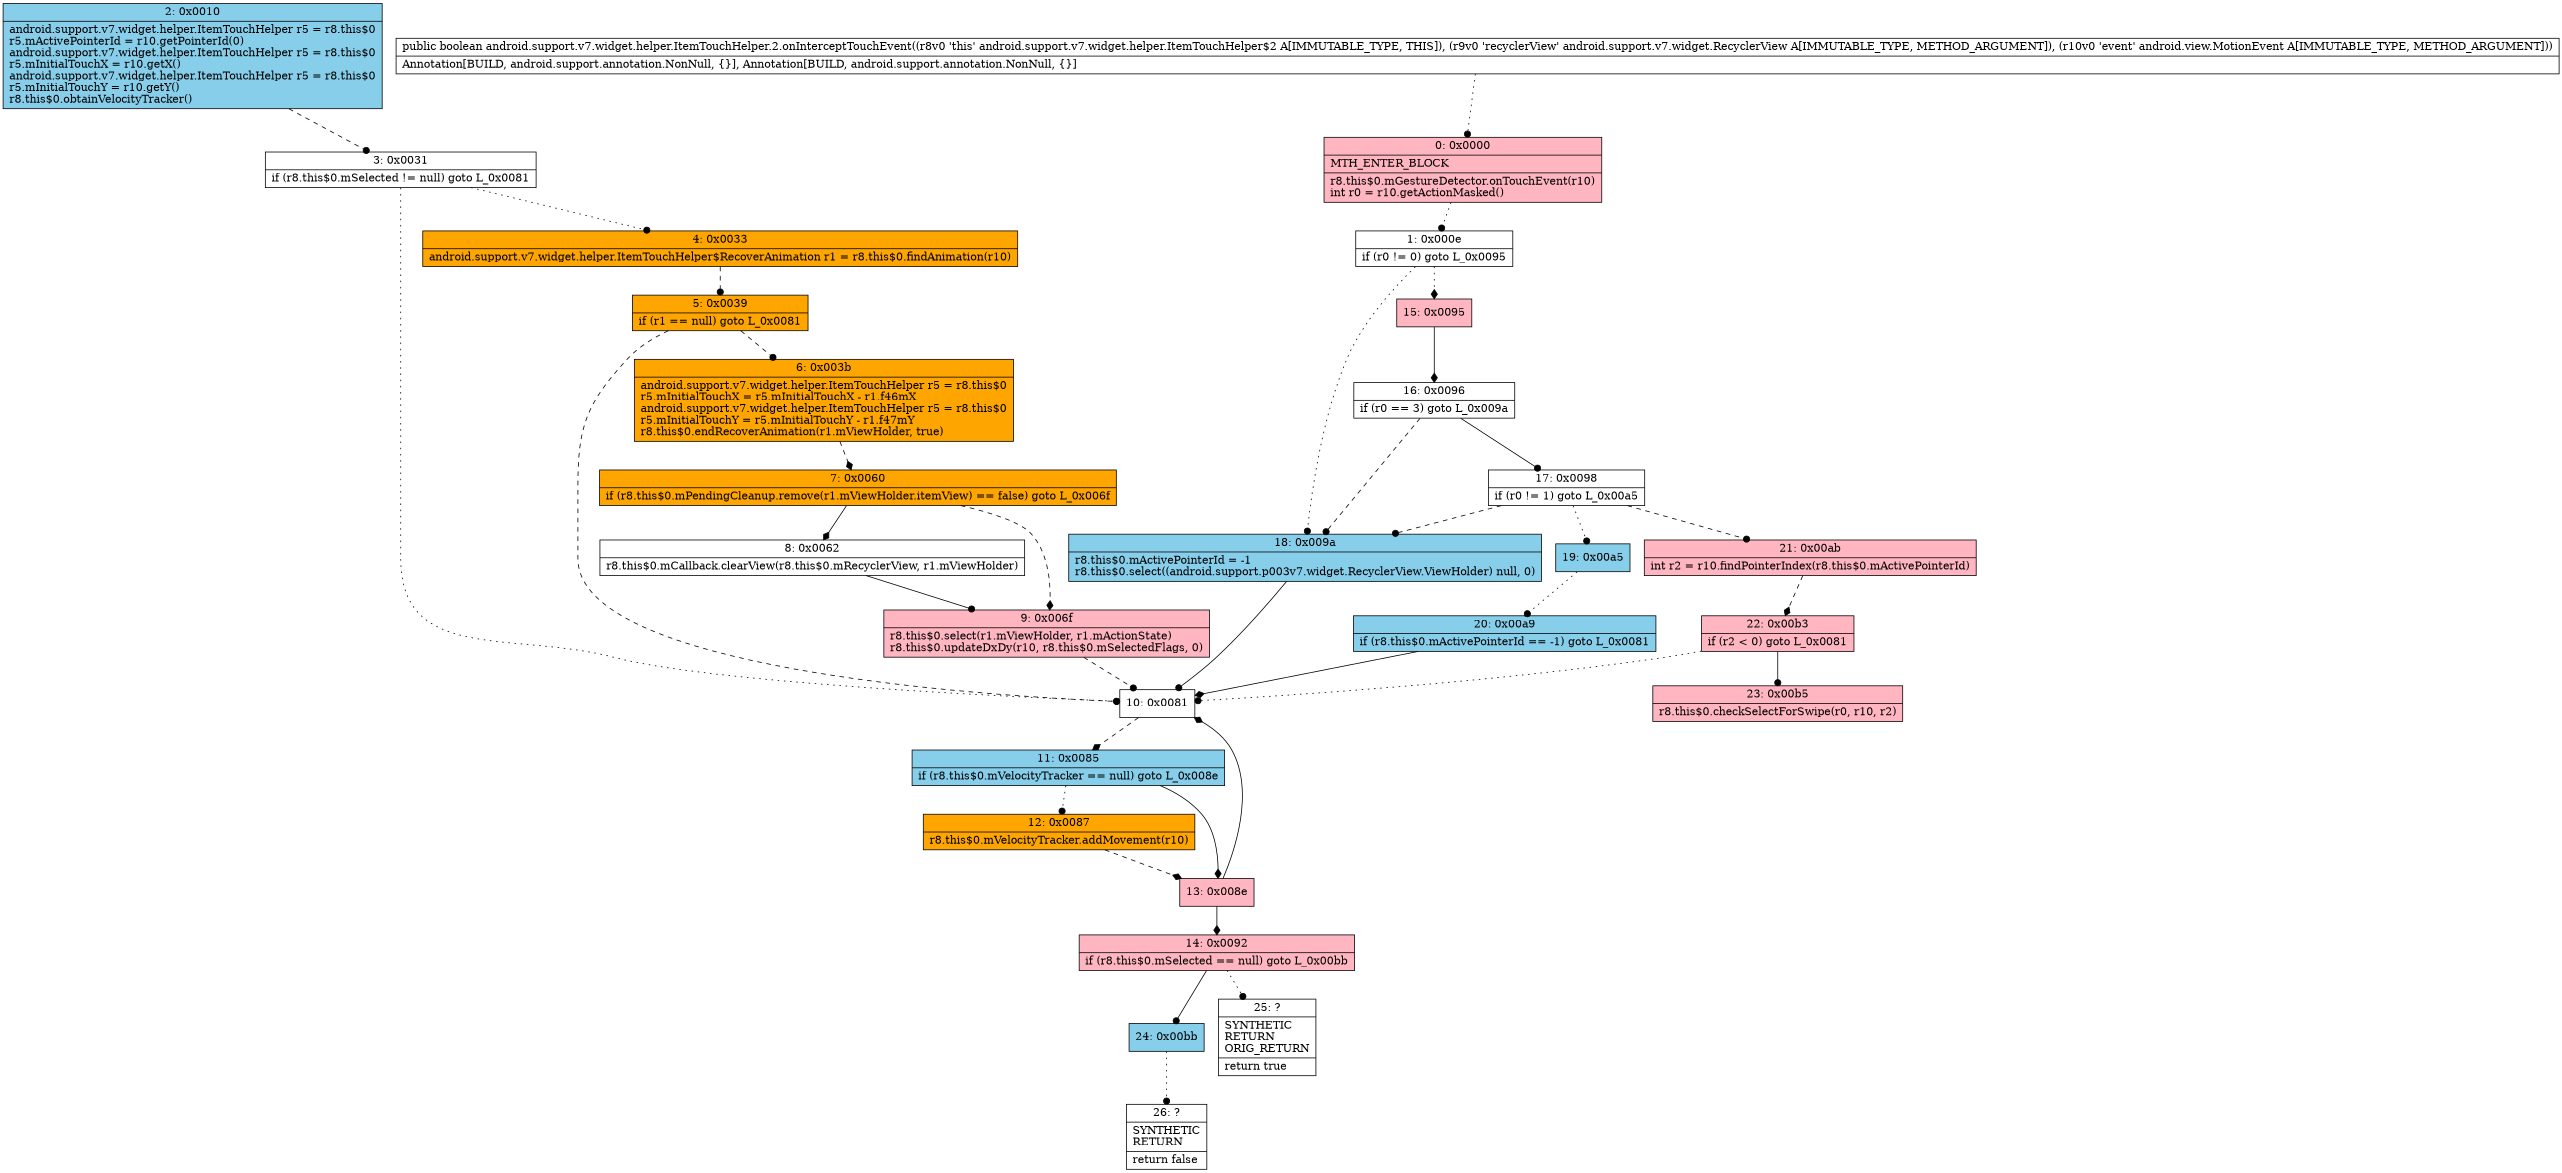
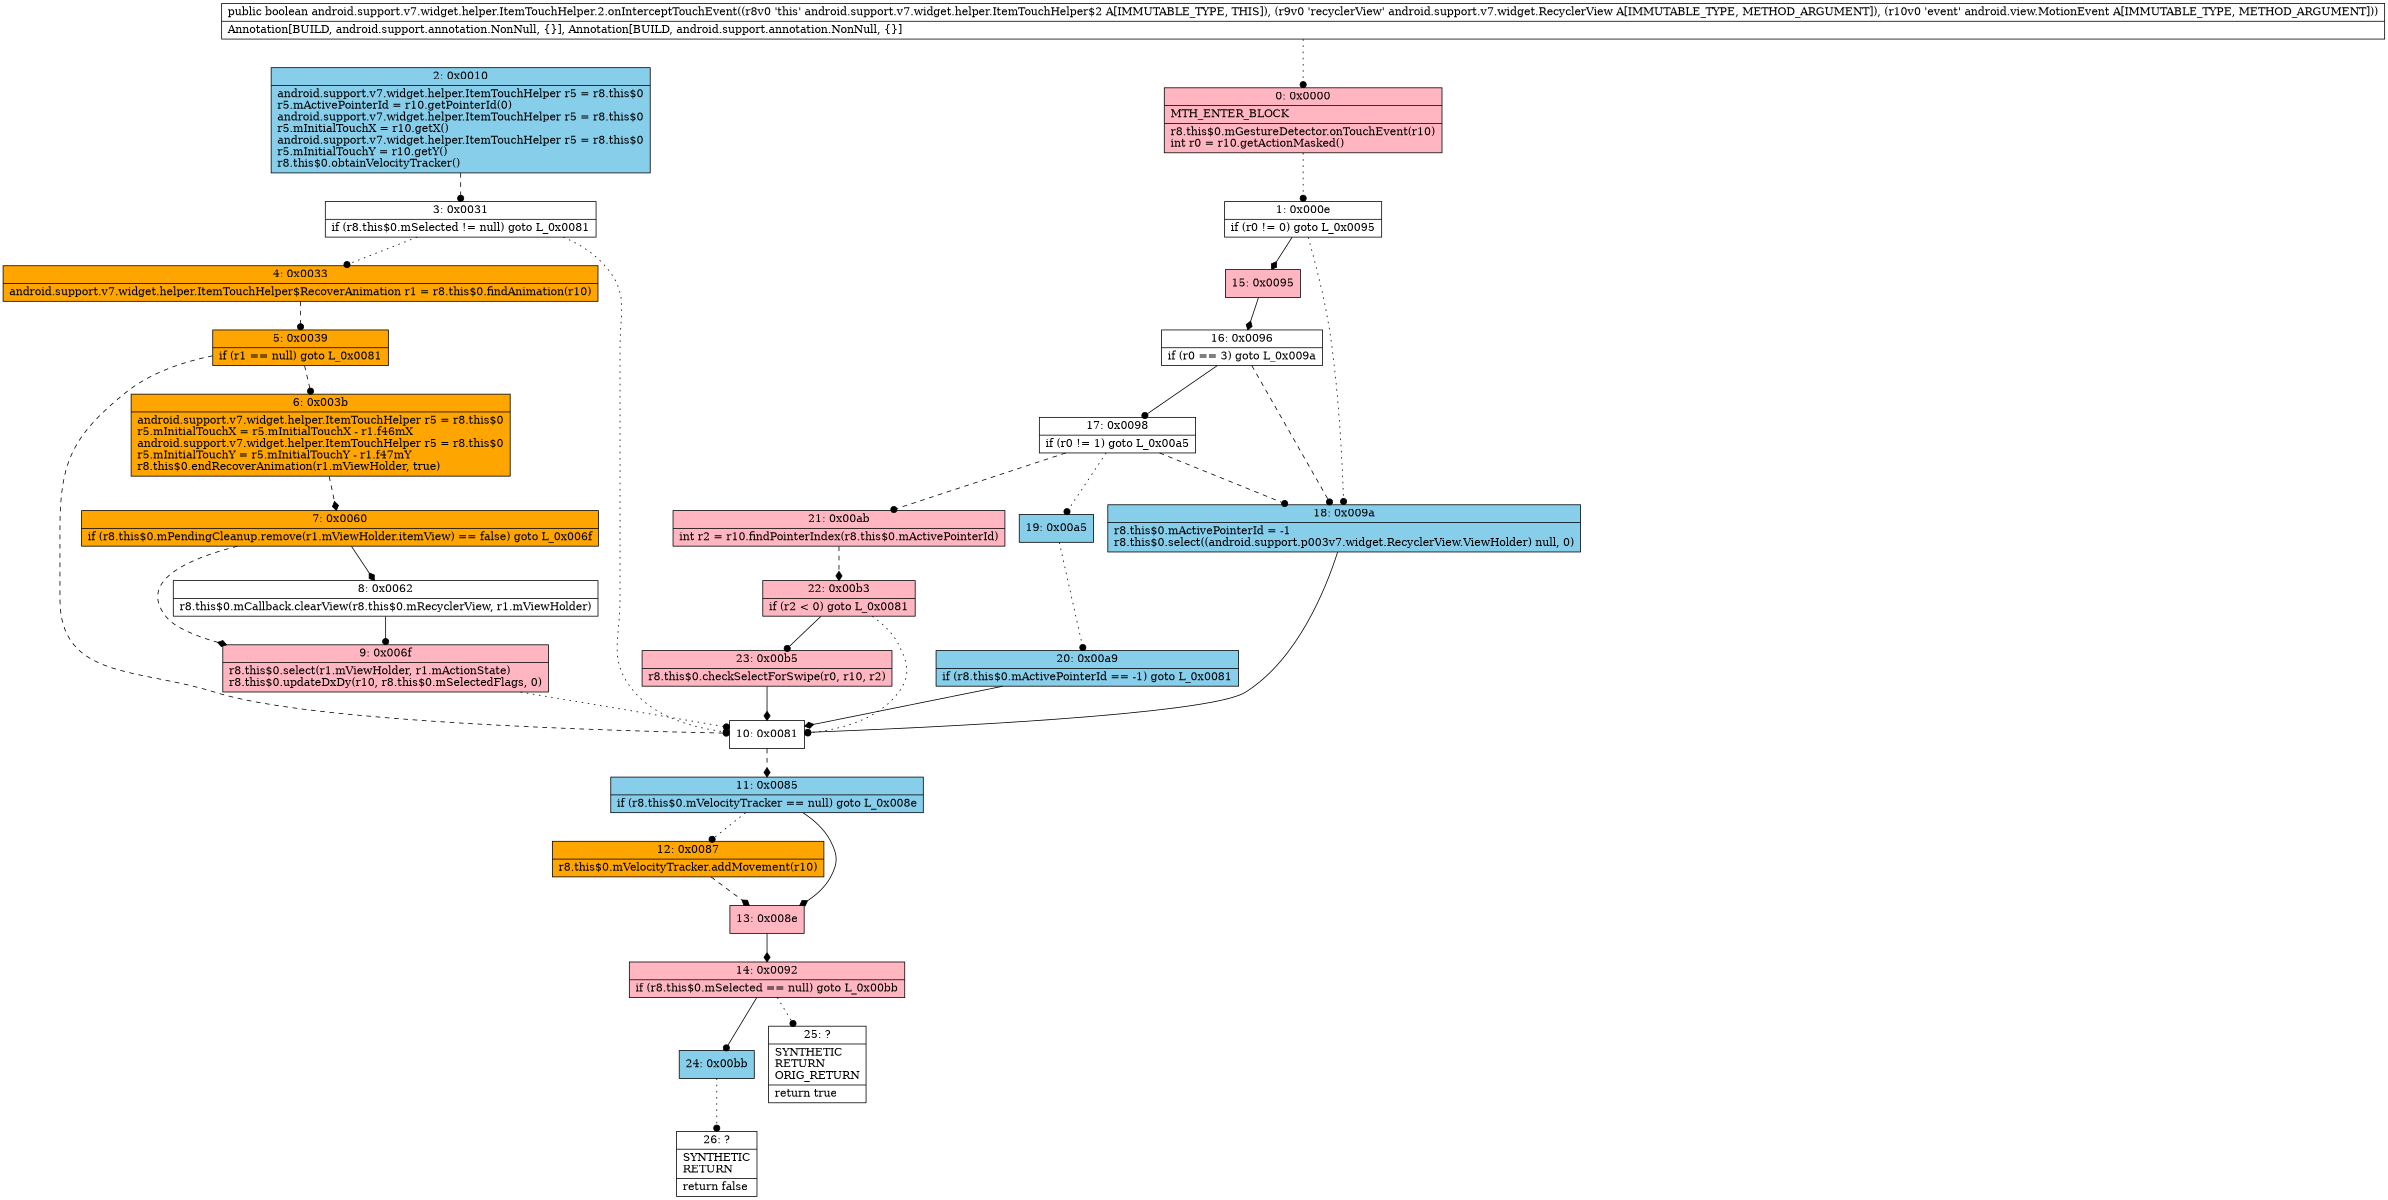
(1434, 278) -> (1284, 249)
(1107, 672) -> (622, 709)
(1242, 794) -> (767, 699)
